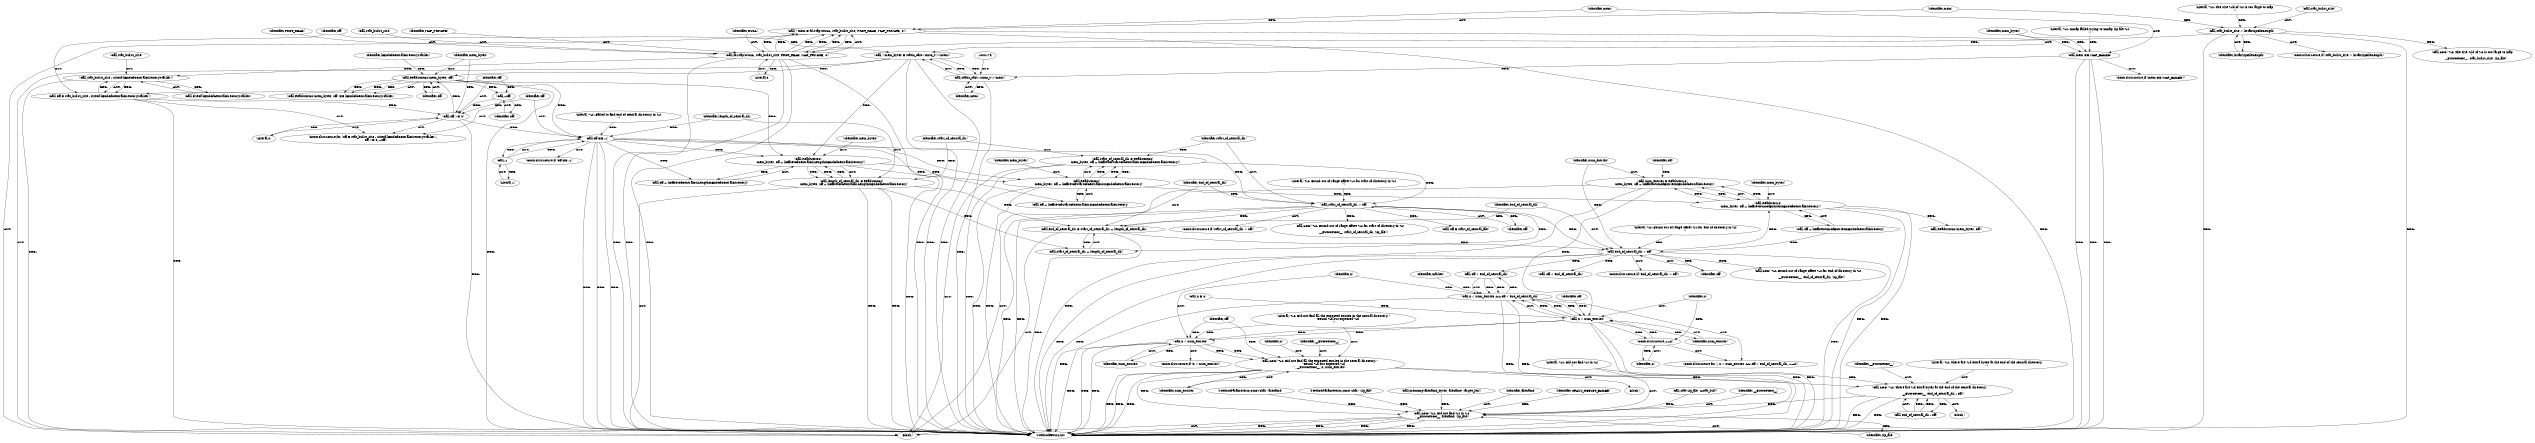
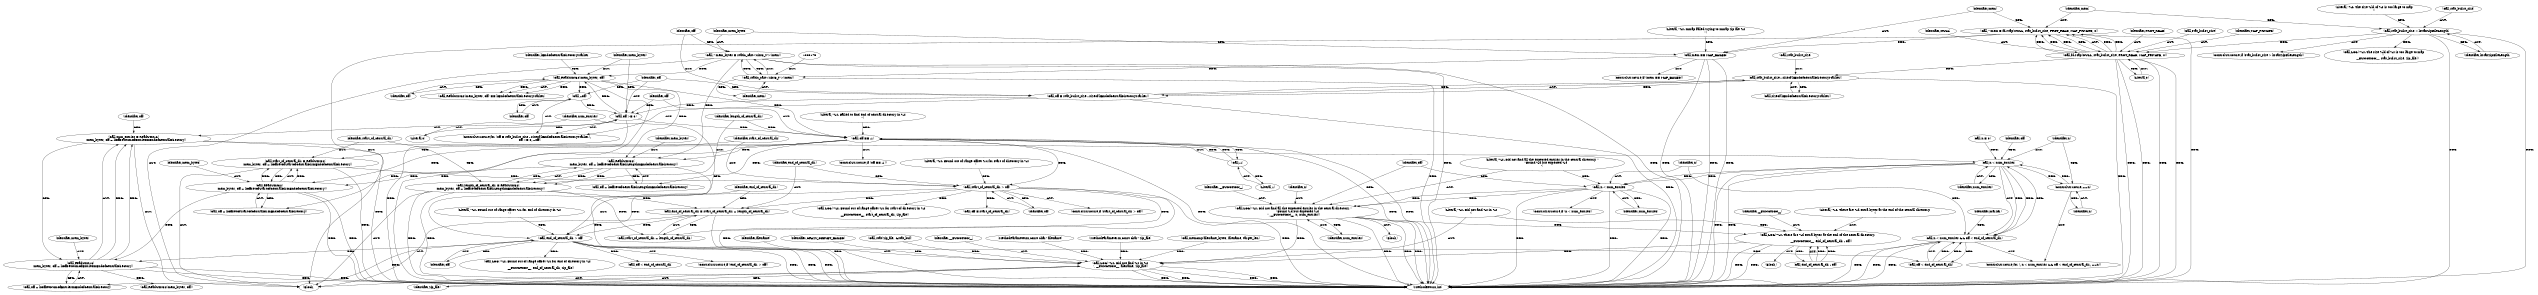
(1466, 229) -> (987, 212)
(1745, 247) -> (314, 281)
